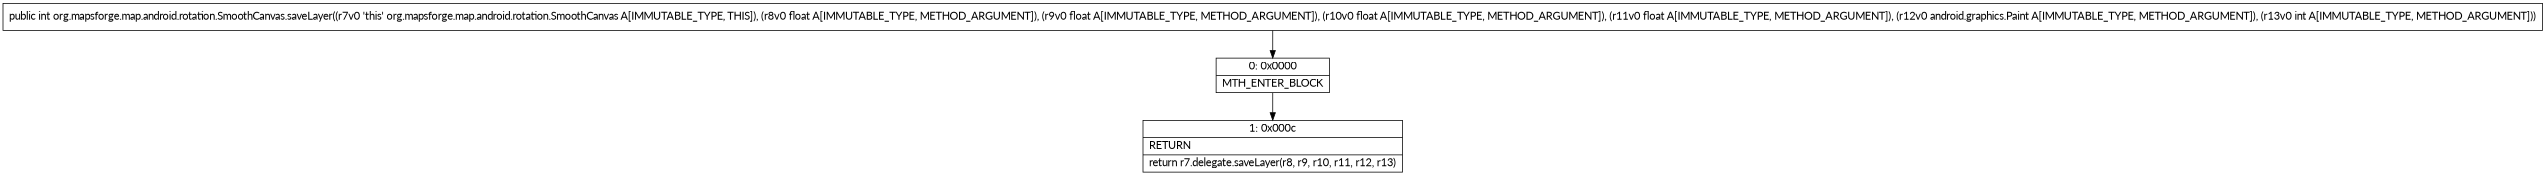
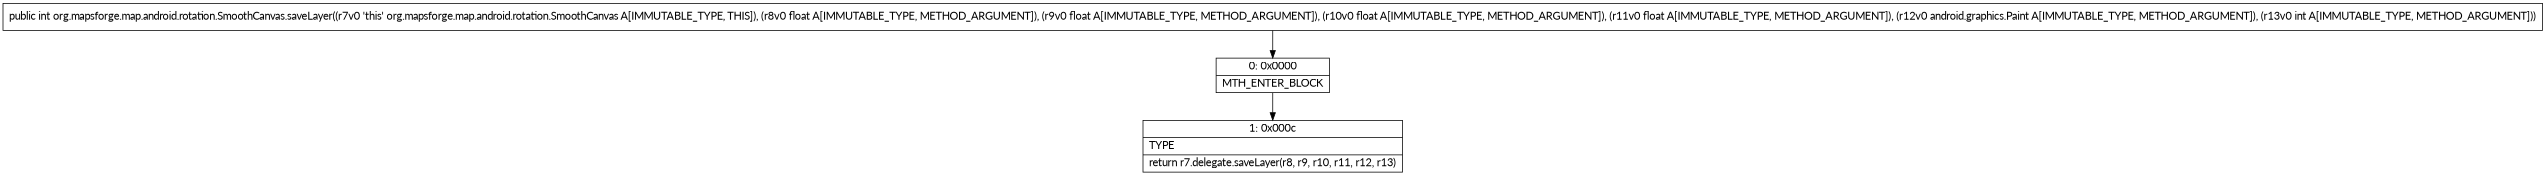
(1170, 146) -> (1162, 146)
